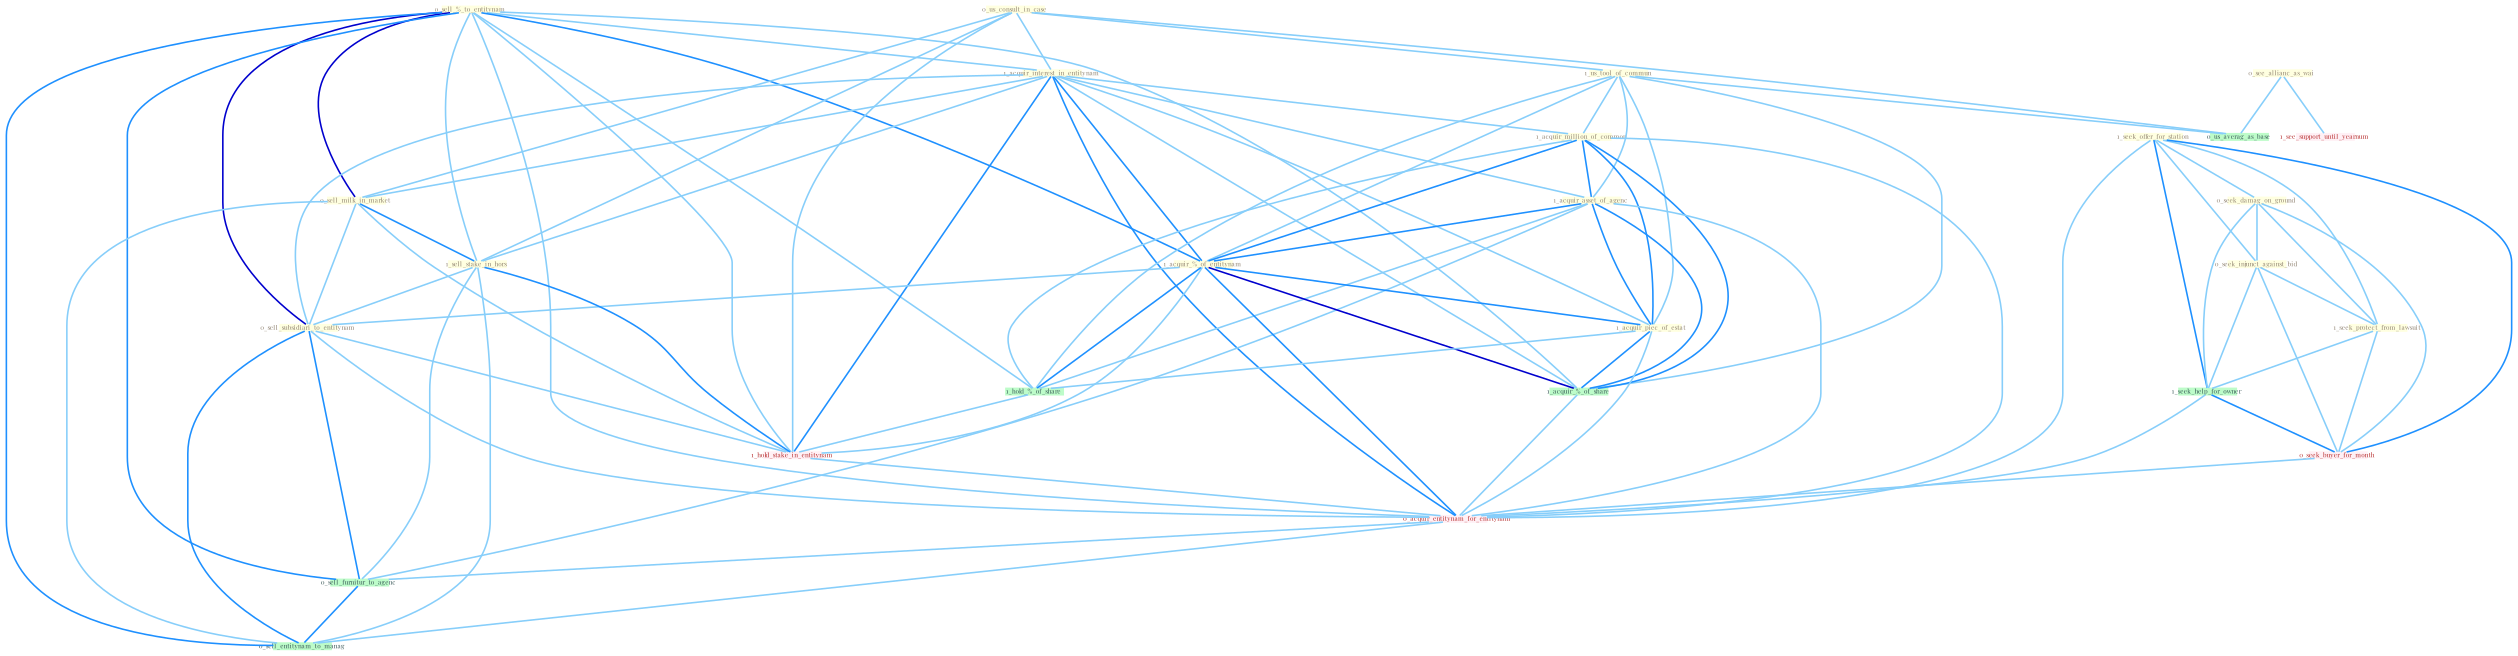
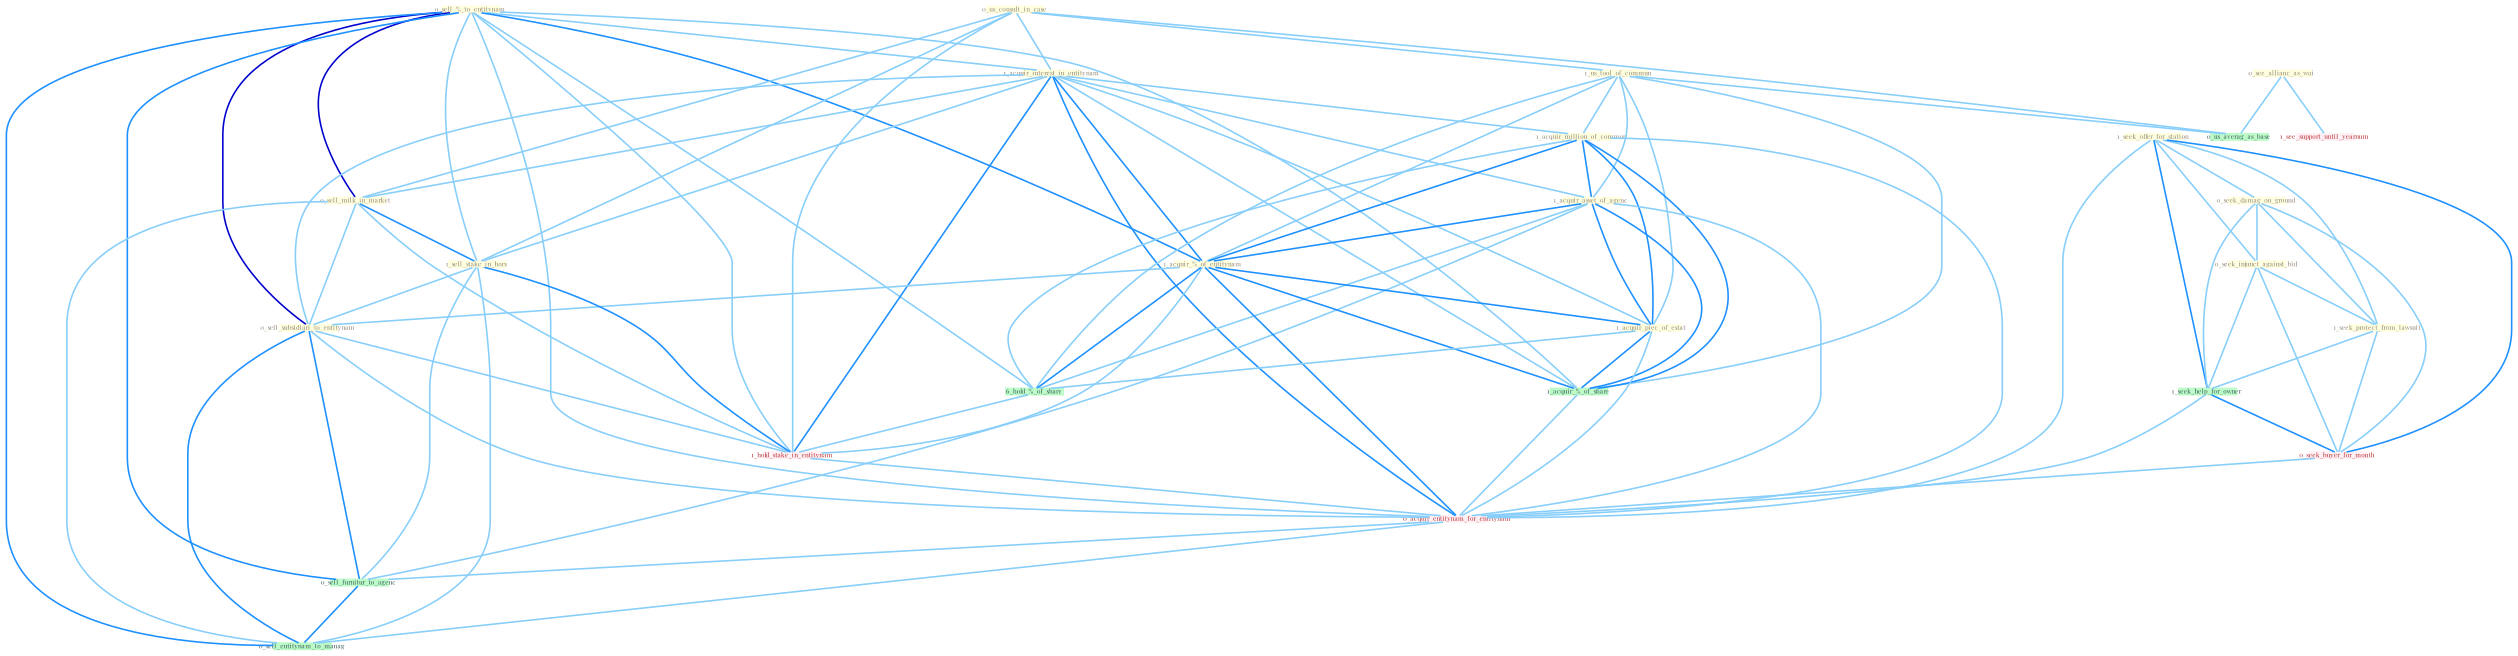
(1391, 328) -> (1391, 328)
(1035, 392) -> (1035, 392)
